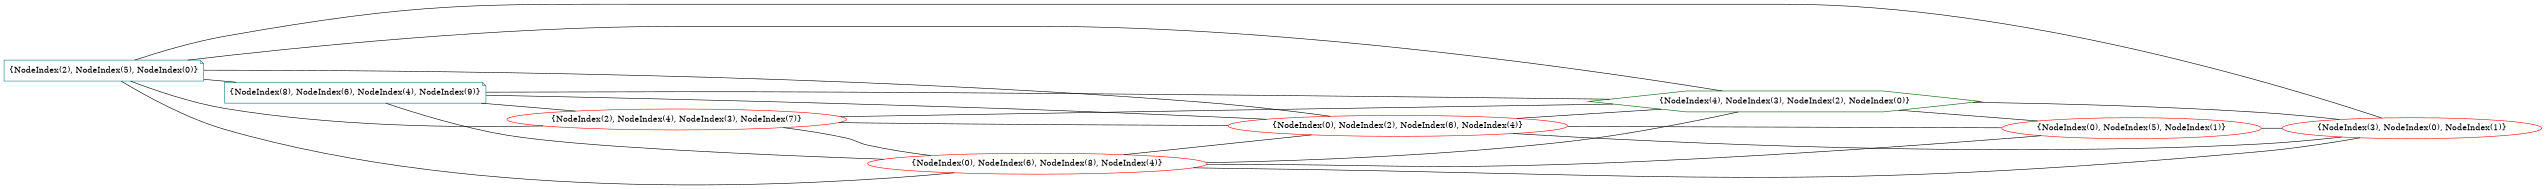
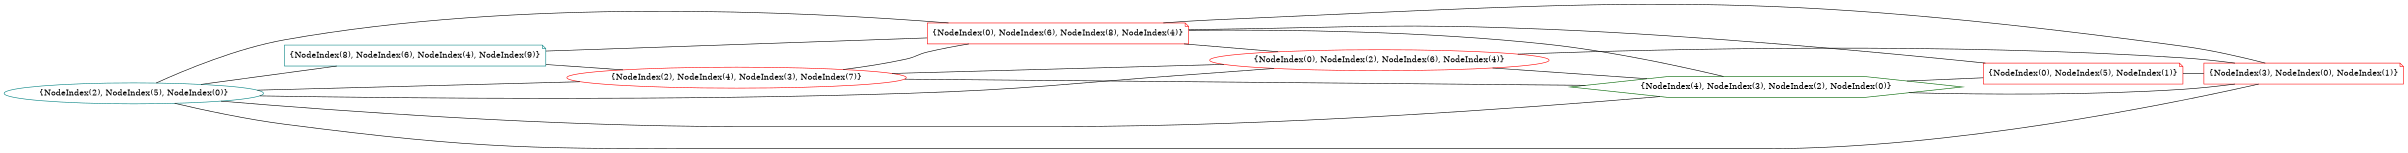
(104, 71) -> (134, 93)
(992, 93) -> none
(876, 105) -> none
(1785, 127) -> none
(2132, 128) -> (2083, 74)
(2412, 128) -> (2304, 74)
(1037, 164) -> (1058, 33)
